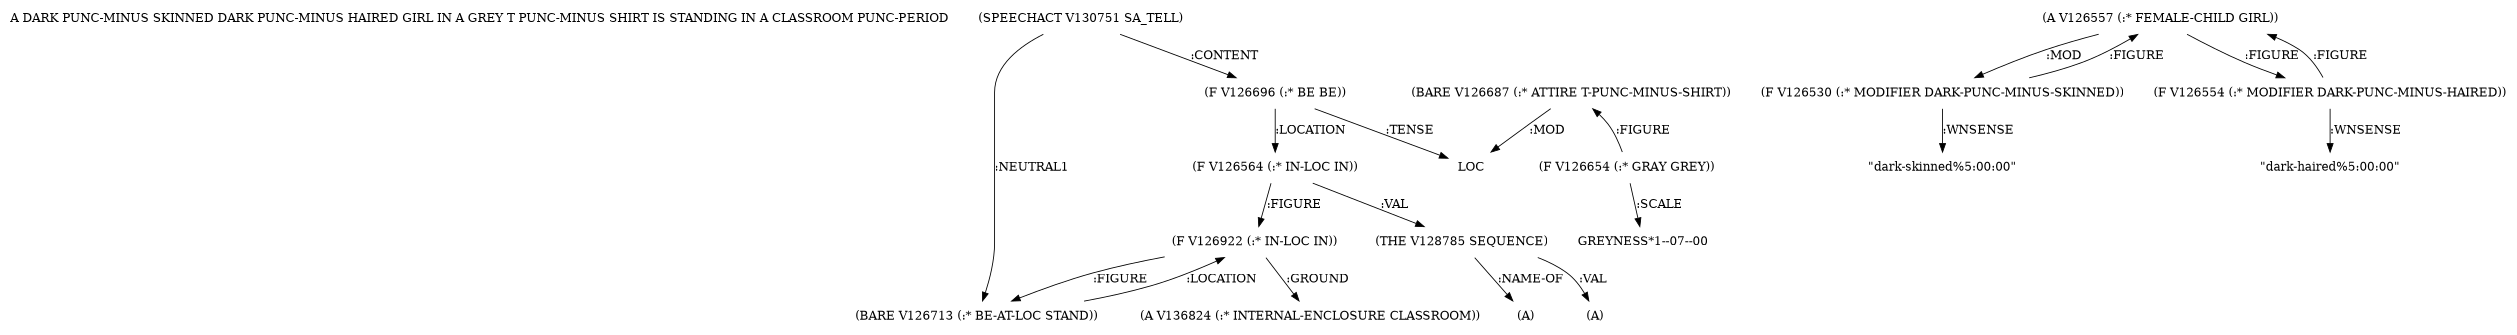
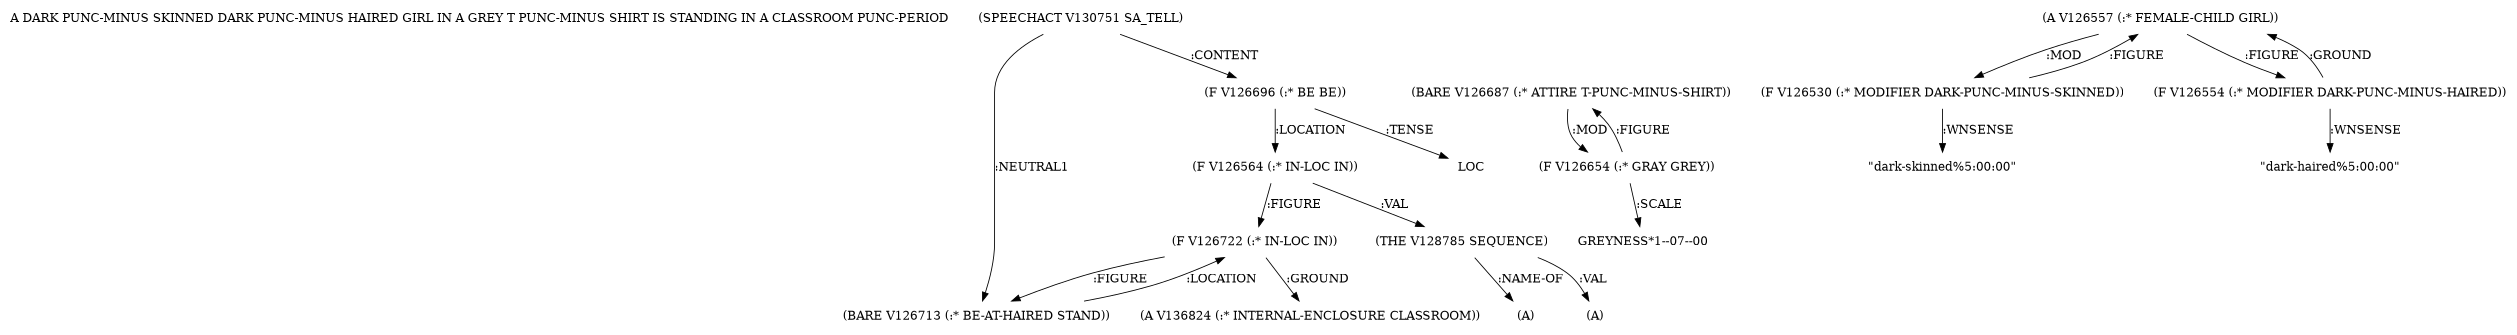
(2340, 56) -> (2340, 56)
(1524, 128) -> (1569, 130)
(1255, 242) -> (1255, 242)
(977, 317) -> (977, 317)
